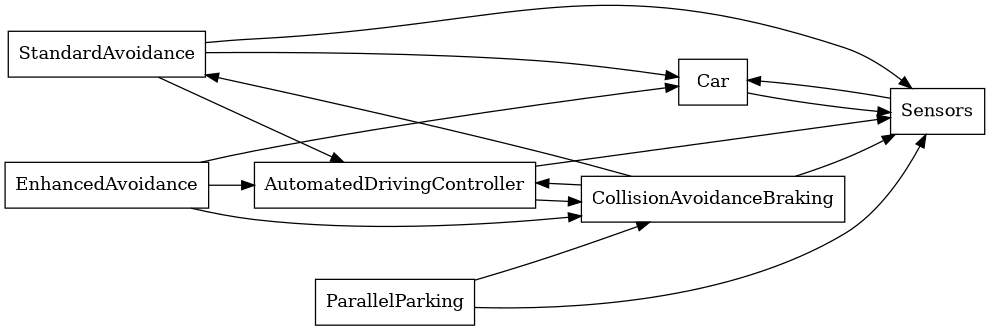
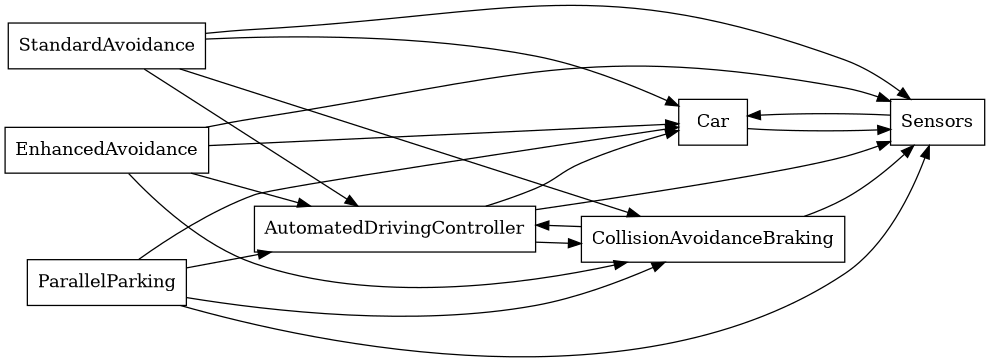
none -> (541, 72)
(446, 129) -> (415, 144)
none -> (574, 166)
none -> (394, 170)
none -> (222, 261)
